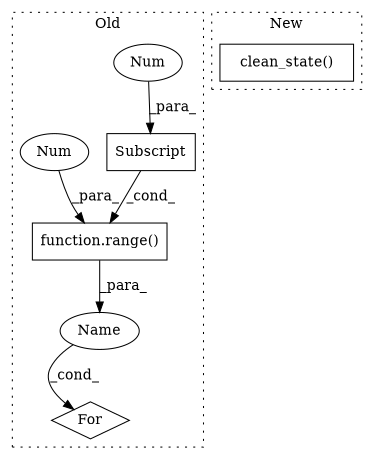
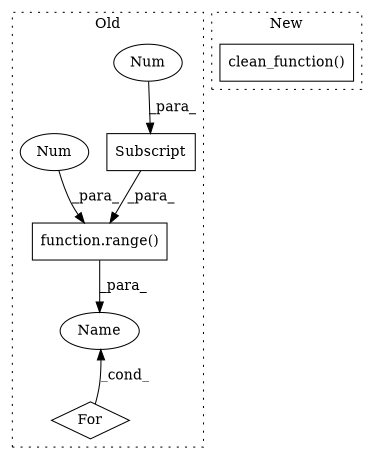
(287, 63) -> (287, 63)
(151, 197) -> (151, 197)
(49, 372) -> (100, 382)
